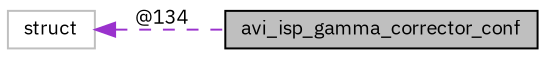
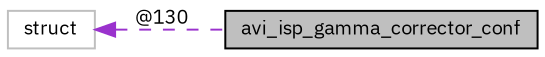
(160, 19) -> (160, 19)
